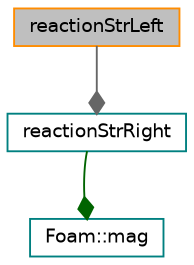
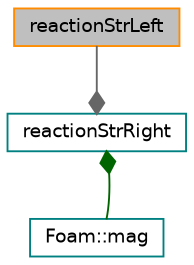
(84, 174) -> (109, 197)
